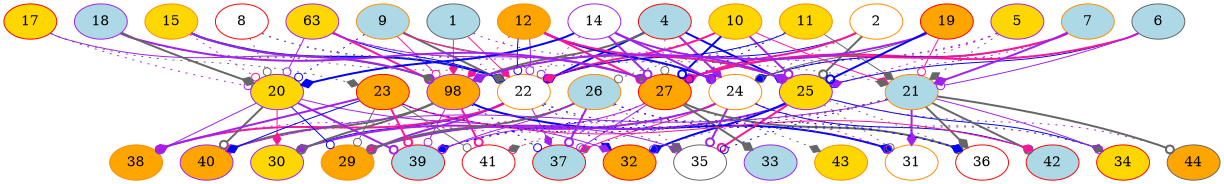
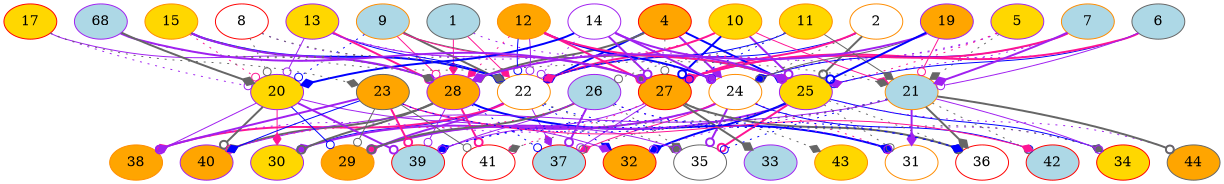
(101, 22) -> (101, 22)
(312, 22) -> (312, 22)
(665, 22) -> (665, 22)
(947, 22) -> (947, 22)
(383, 92) -> (383, 92)
(453, 92) -> (453, 92)
(594, 92) -> (594, 92)
(978, 125) -> (978, 125)
